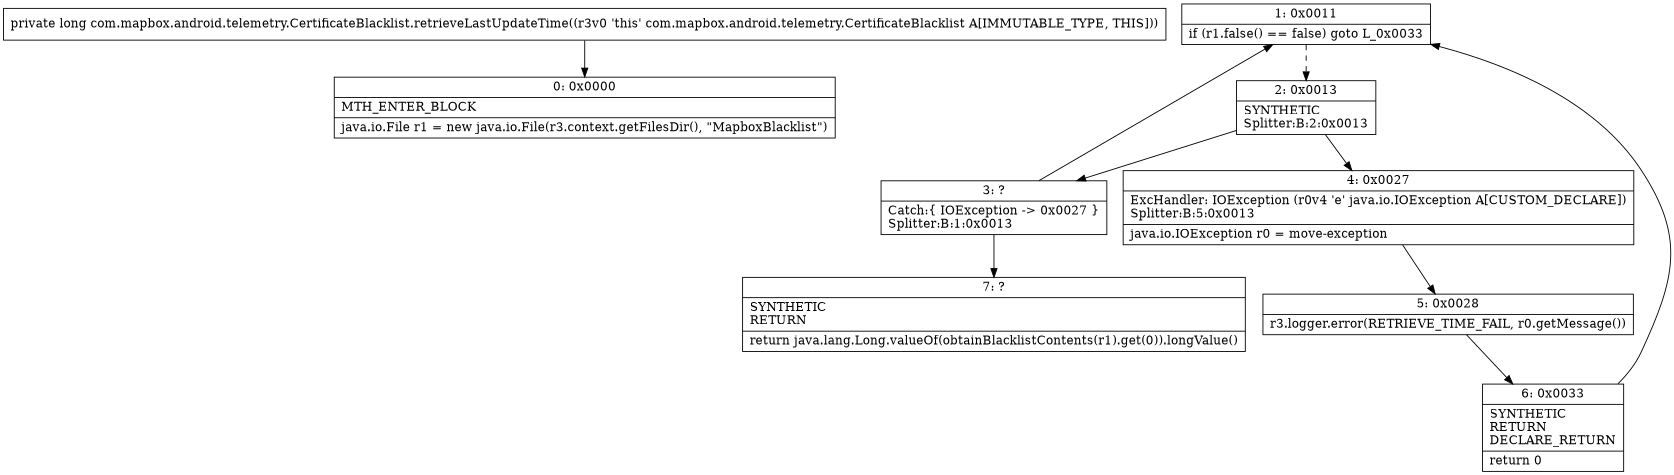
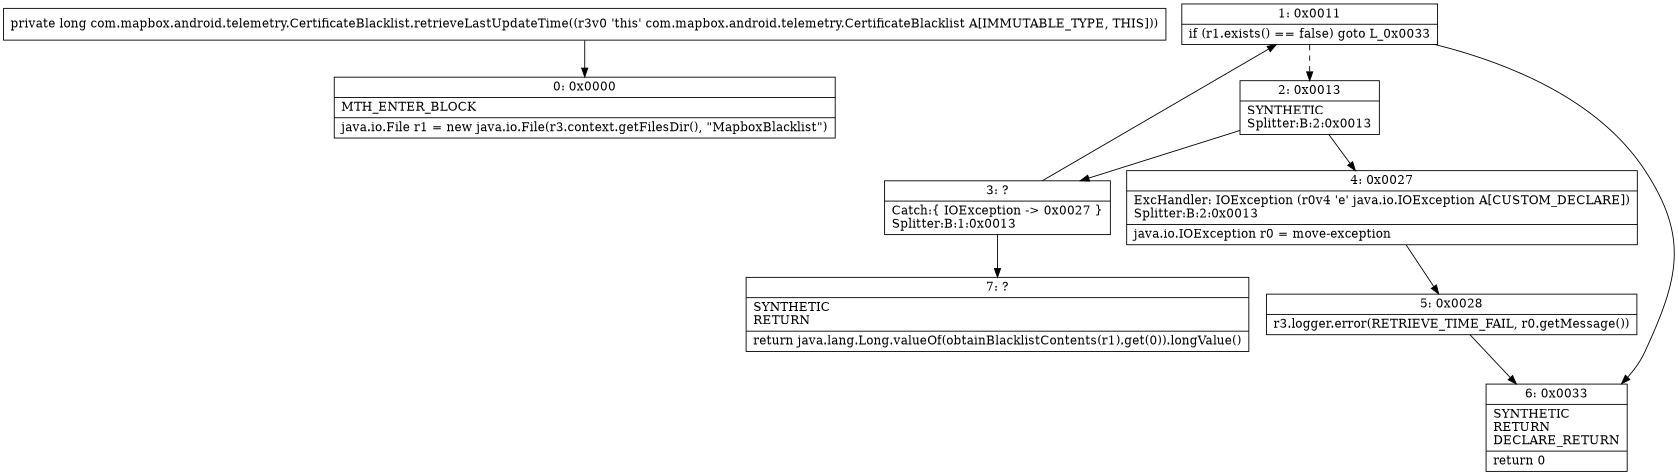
(1306, 34) -> (1310, 34)
(1638, 166) -> (1637, 160)
(1193, 214) -> (1196, 214)
